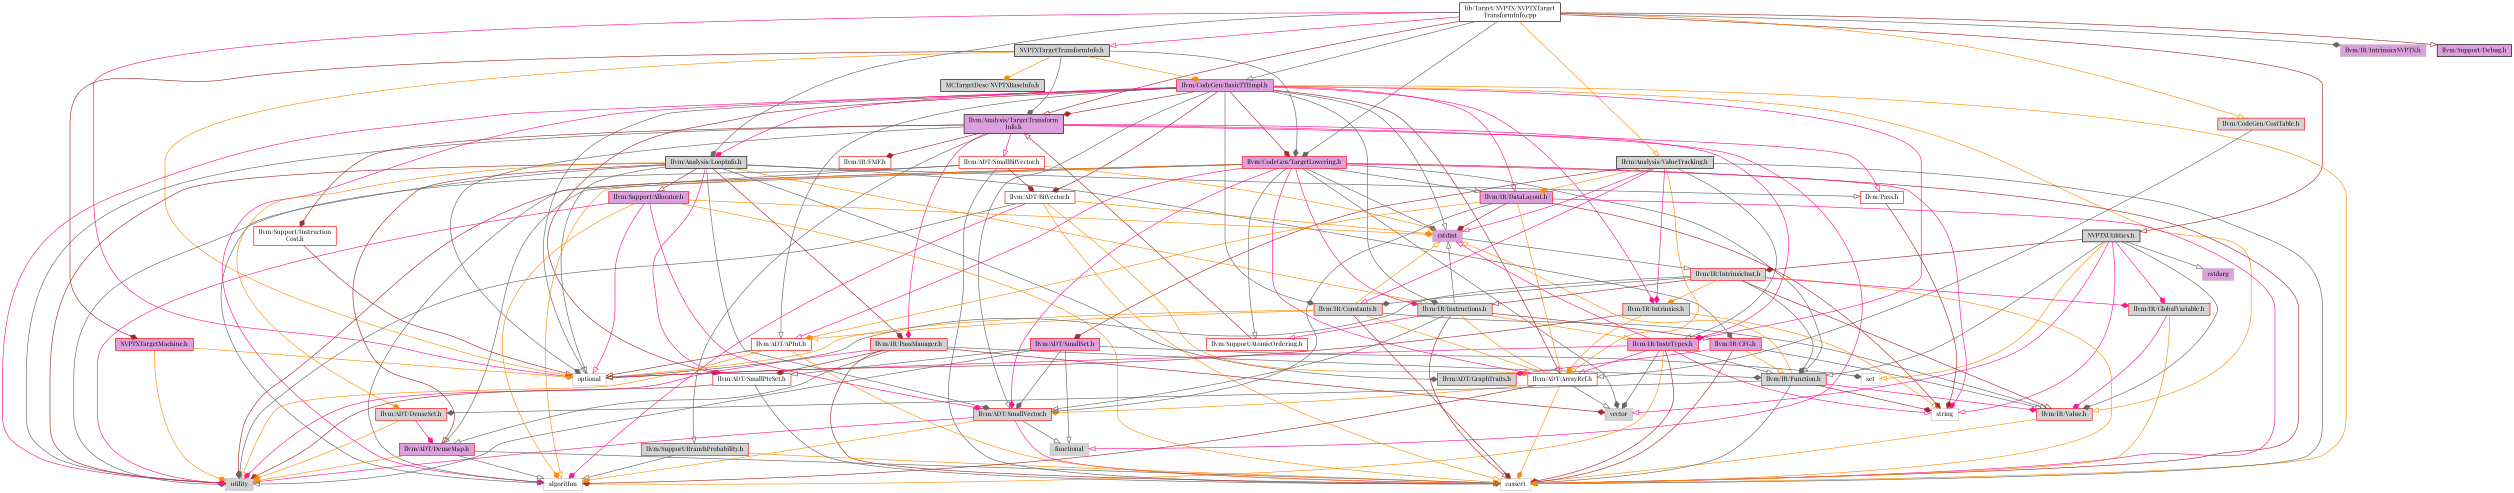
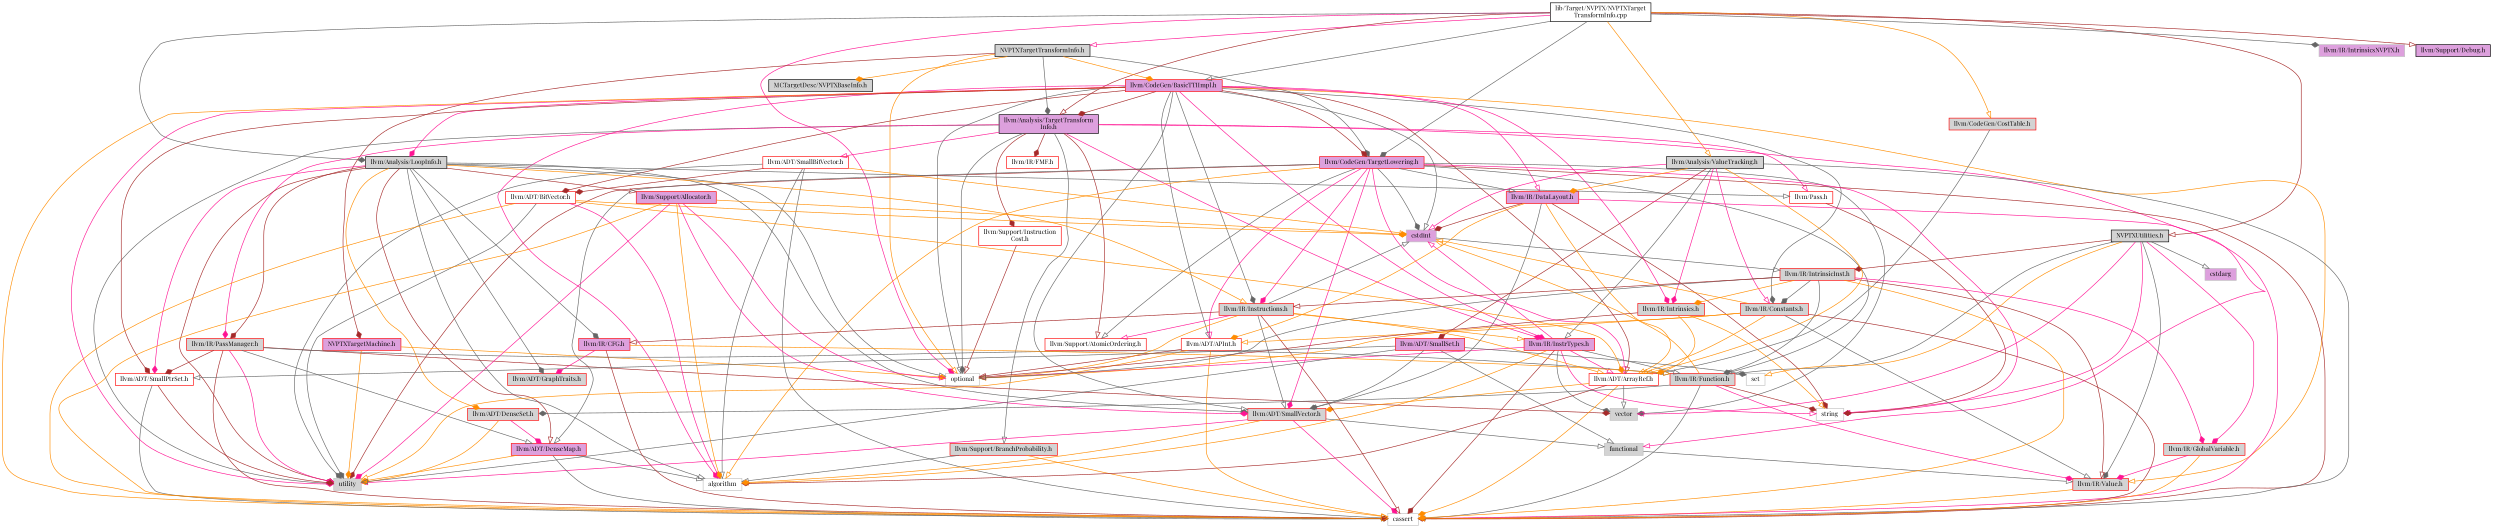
(1146, 242) -> (1104, 233)
none -> (1160, 347)
(1350, 363) -> (894, 354)
(1933, 383) -> (1855, 466)
